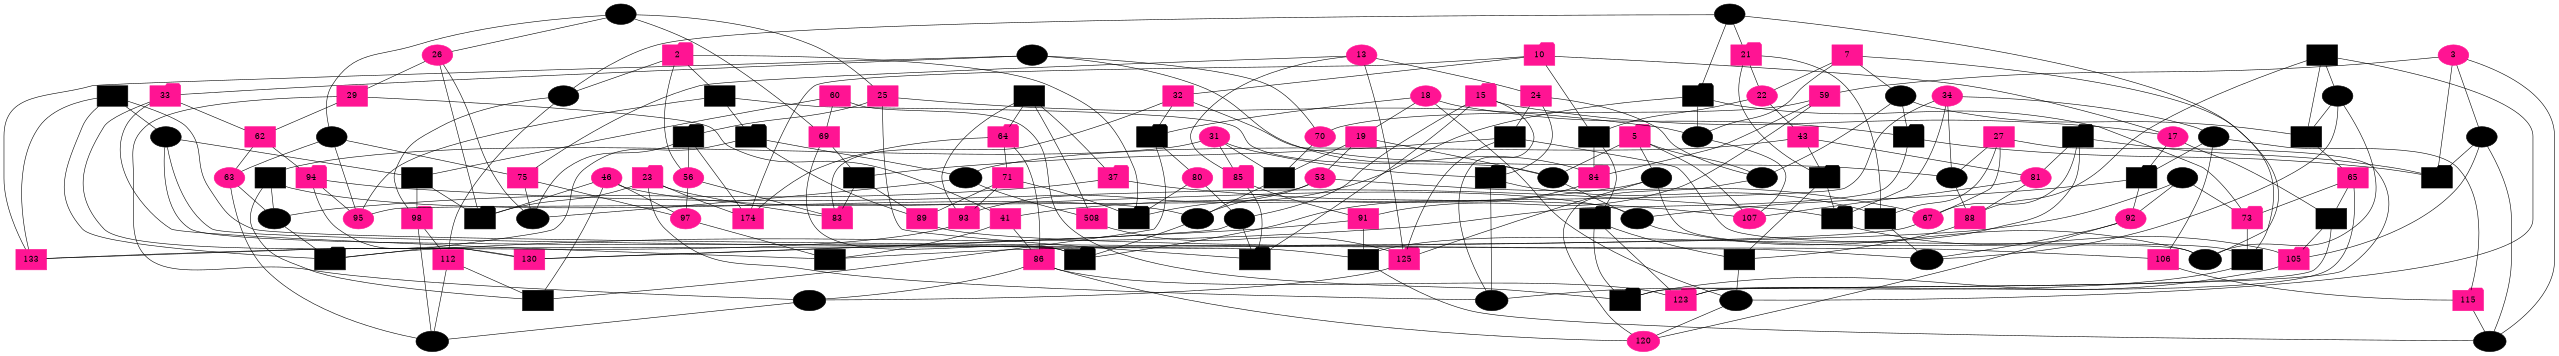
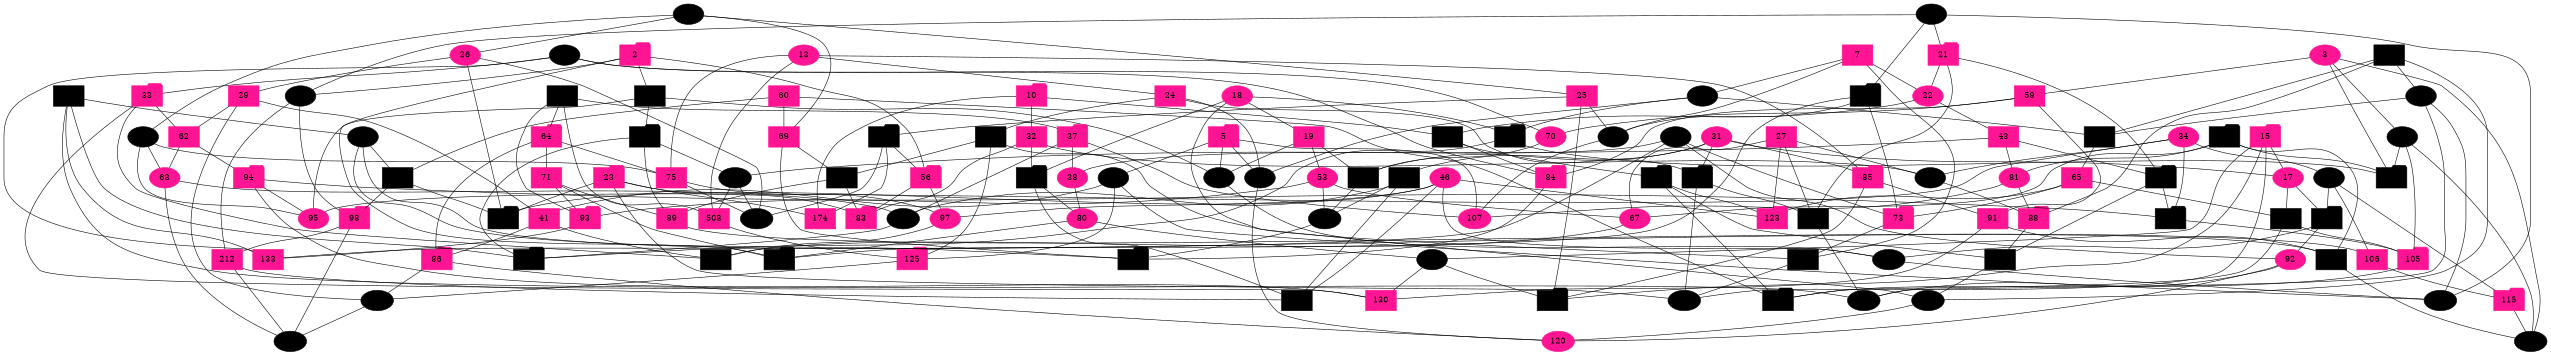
(1860, 75) -> (1934, 161)
(1384, 138) -> (731, 124)
(896, 147) -> (609, 157)
(688, 178) -> (926, 178)
none -> (1072, 178)
(448, 260) -> (227, 260)
(1436, 283) -> (1549, 191)
